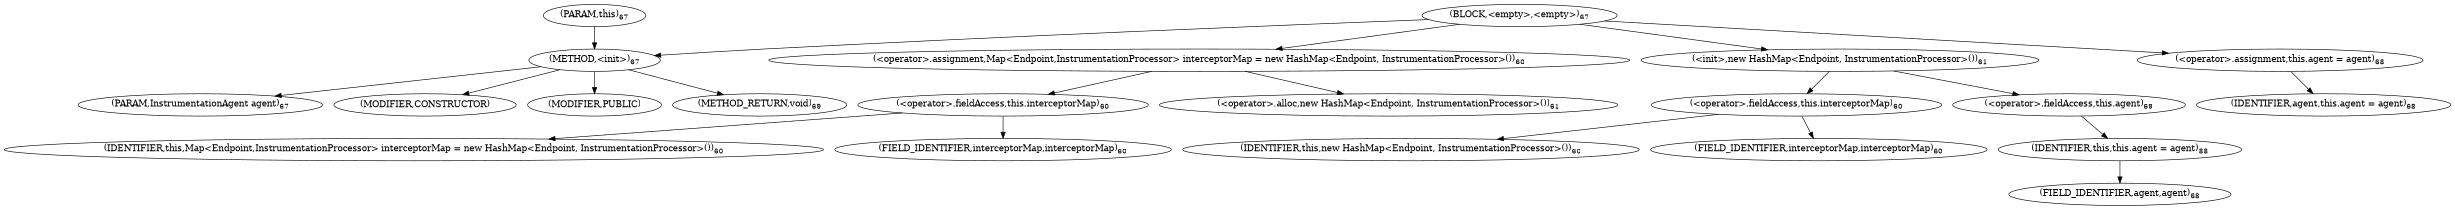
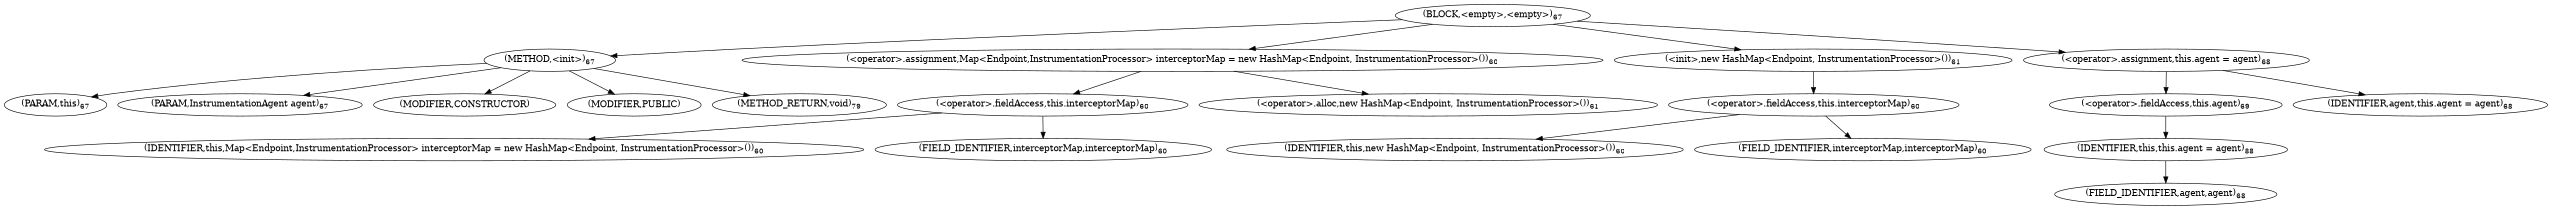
(595, 35) -> (292, 76)
(1953, 82) -> (2166, 80)
(817, 104) -> (856, 104)
